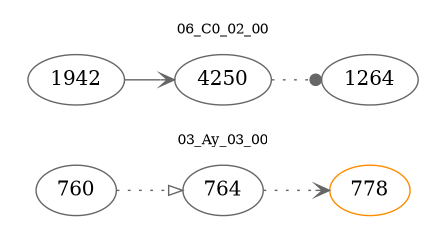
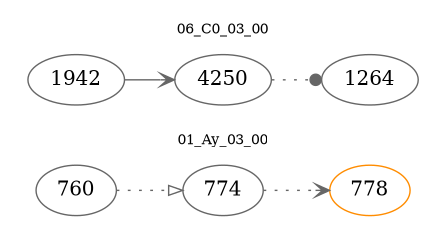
(223, 30) -> (223, 30)
(223, 141) -> (223, 141)
(223, 190) -> (223, 190)
